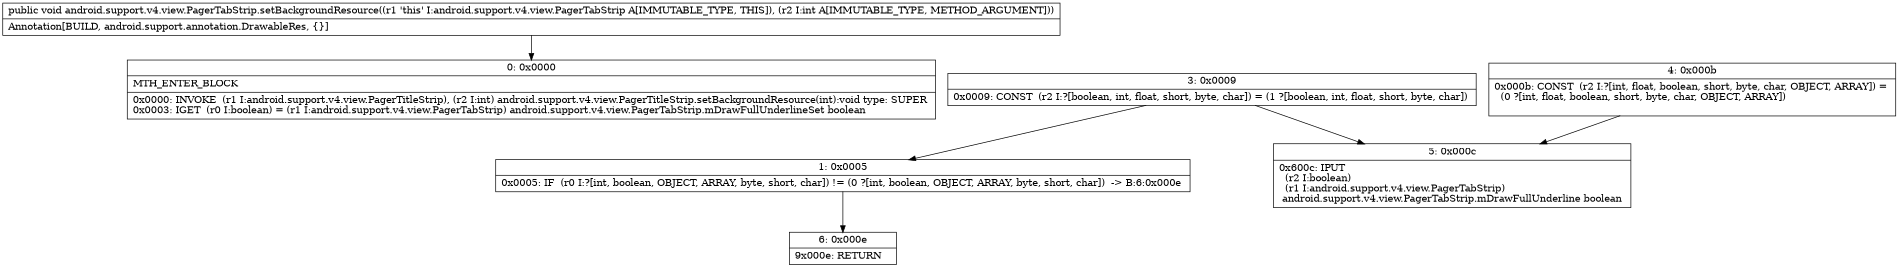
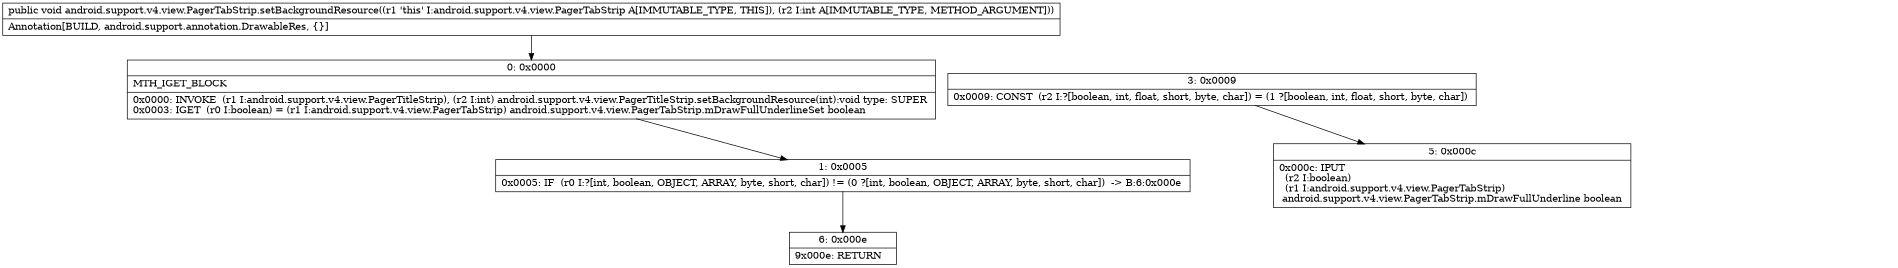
(186, 84) -> (180, 84)
(1692, 90) -> none
(1031, 132) -> (708, 138)
(1315, 168) -> (1315, 168)
